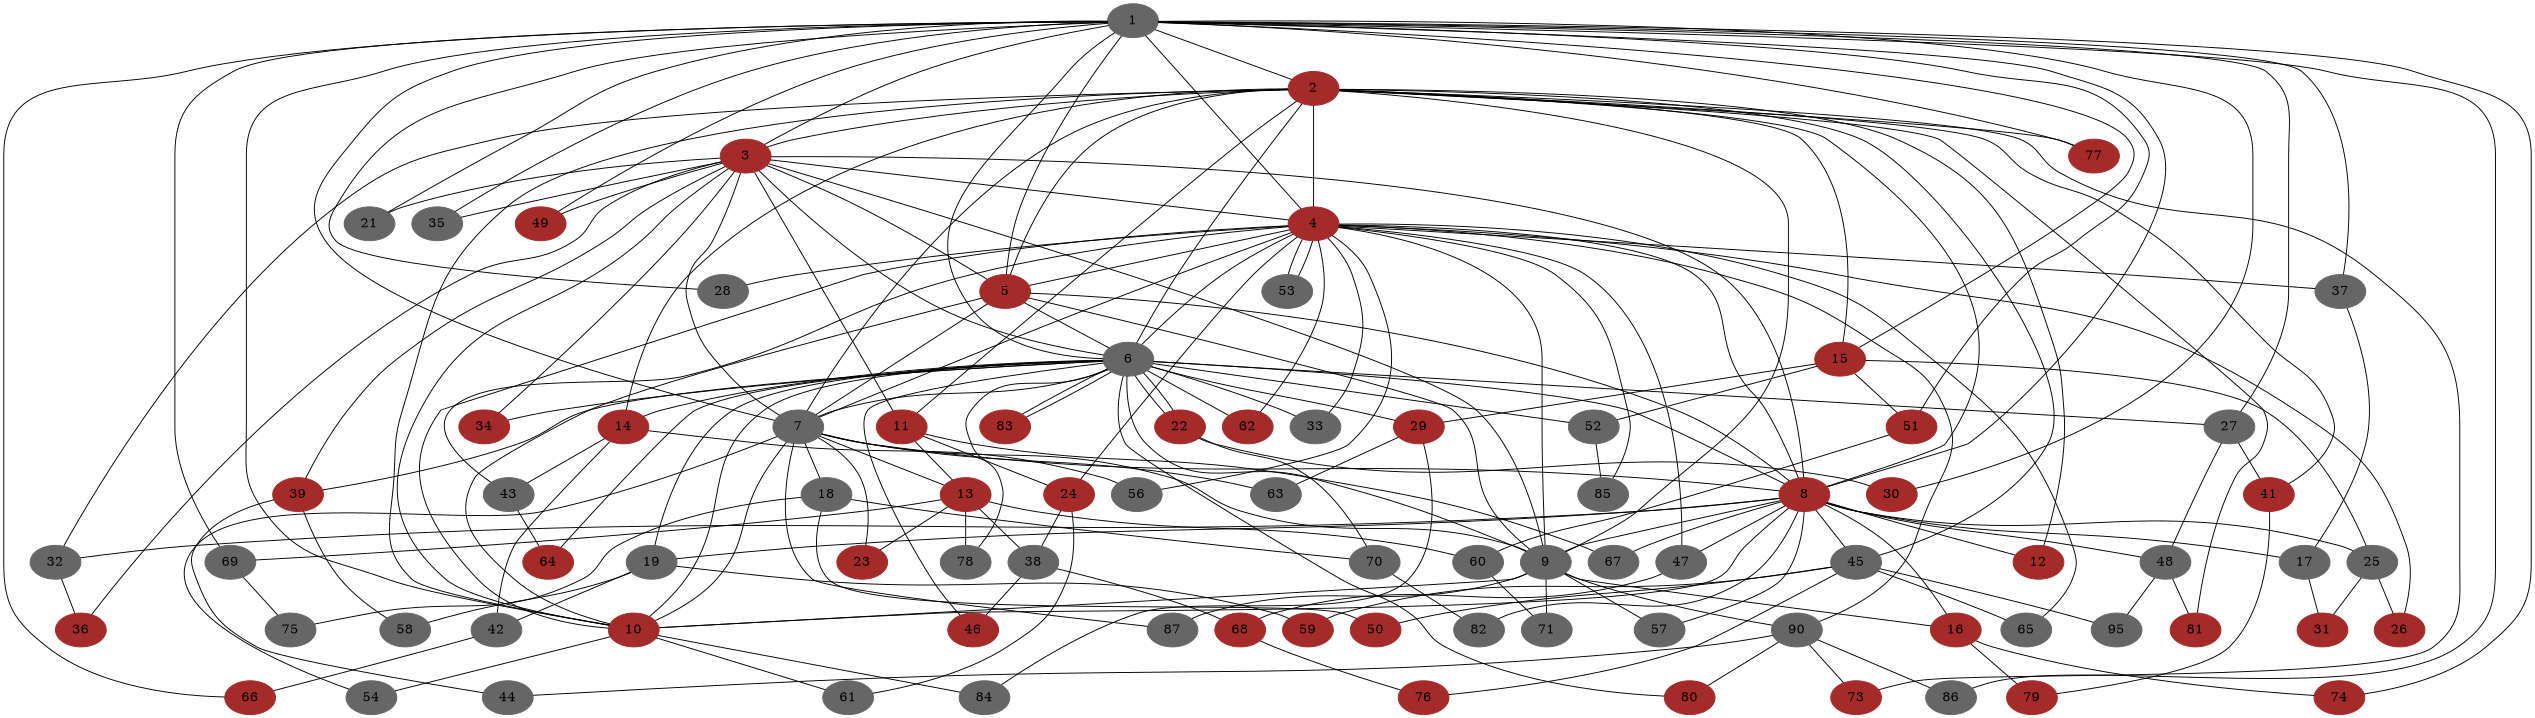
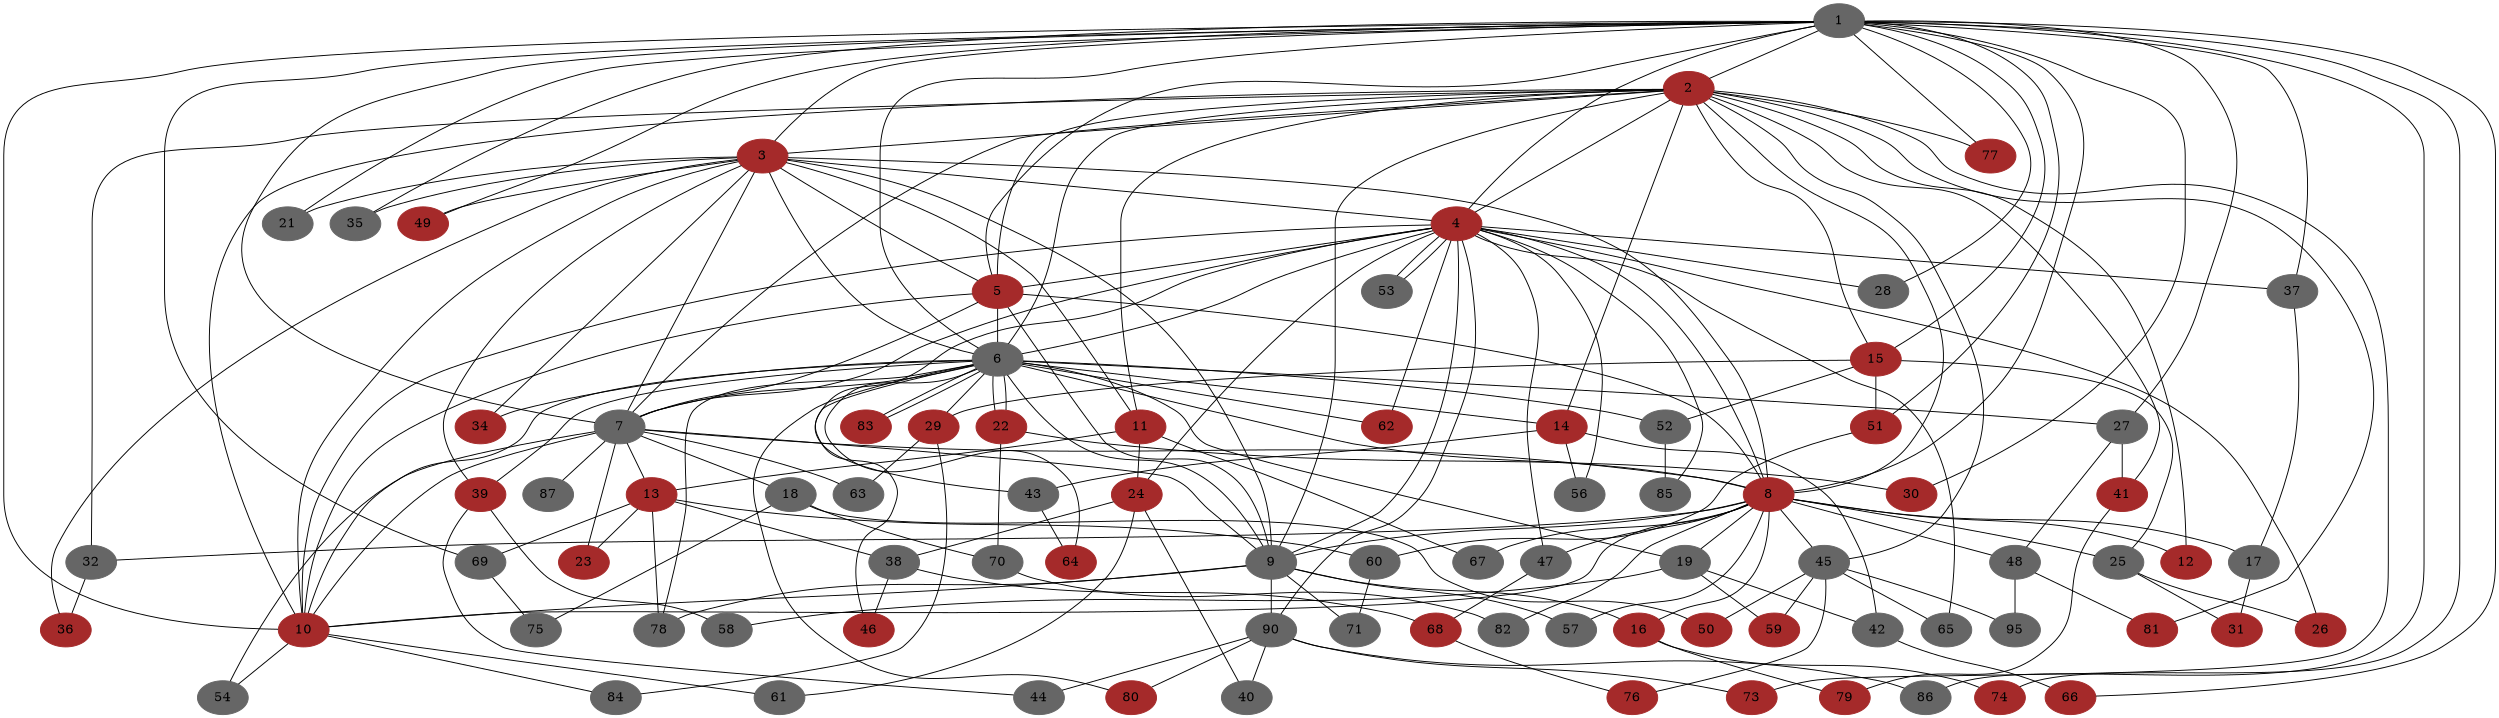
(1315, 427) -> none
(1274, 600) -> (932, 585)
none -> (1247, 698)
